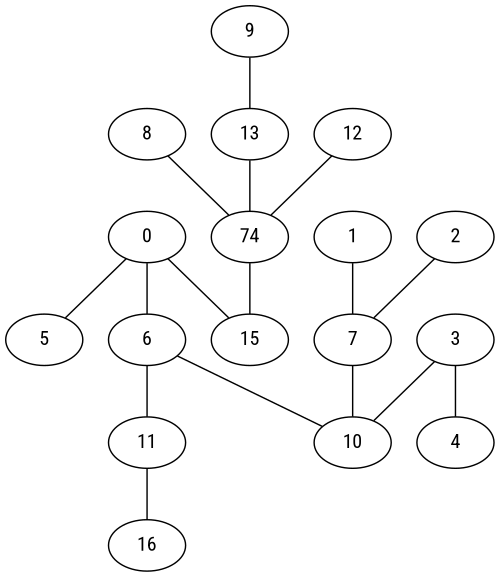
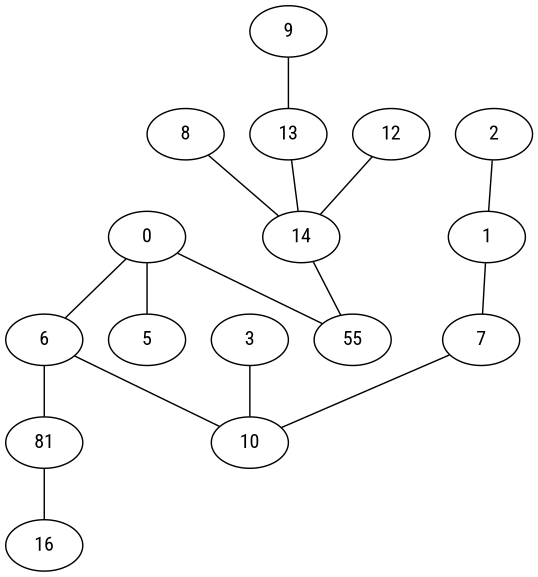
(250, 237) -> (301, 237)
(404, 288) -> (490, 186)
(250, 340) -> (353, 340)
(147, 443) -> (44, 443)
(455, 443) -> none
